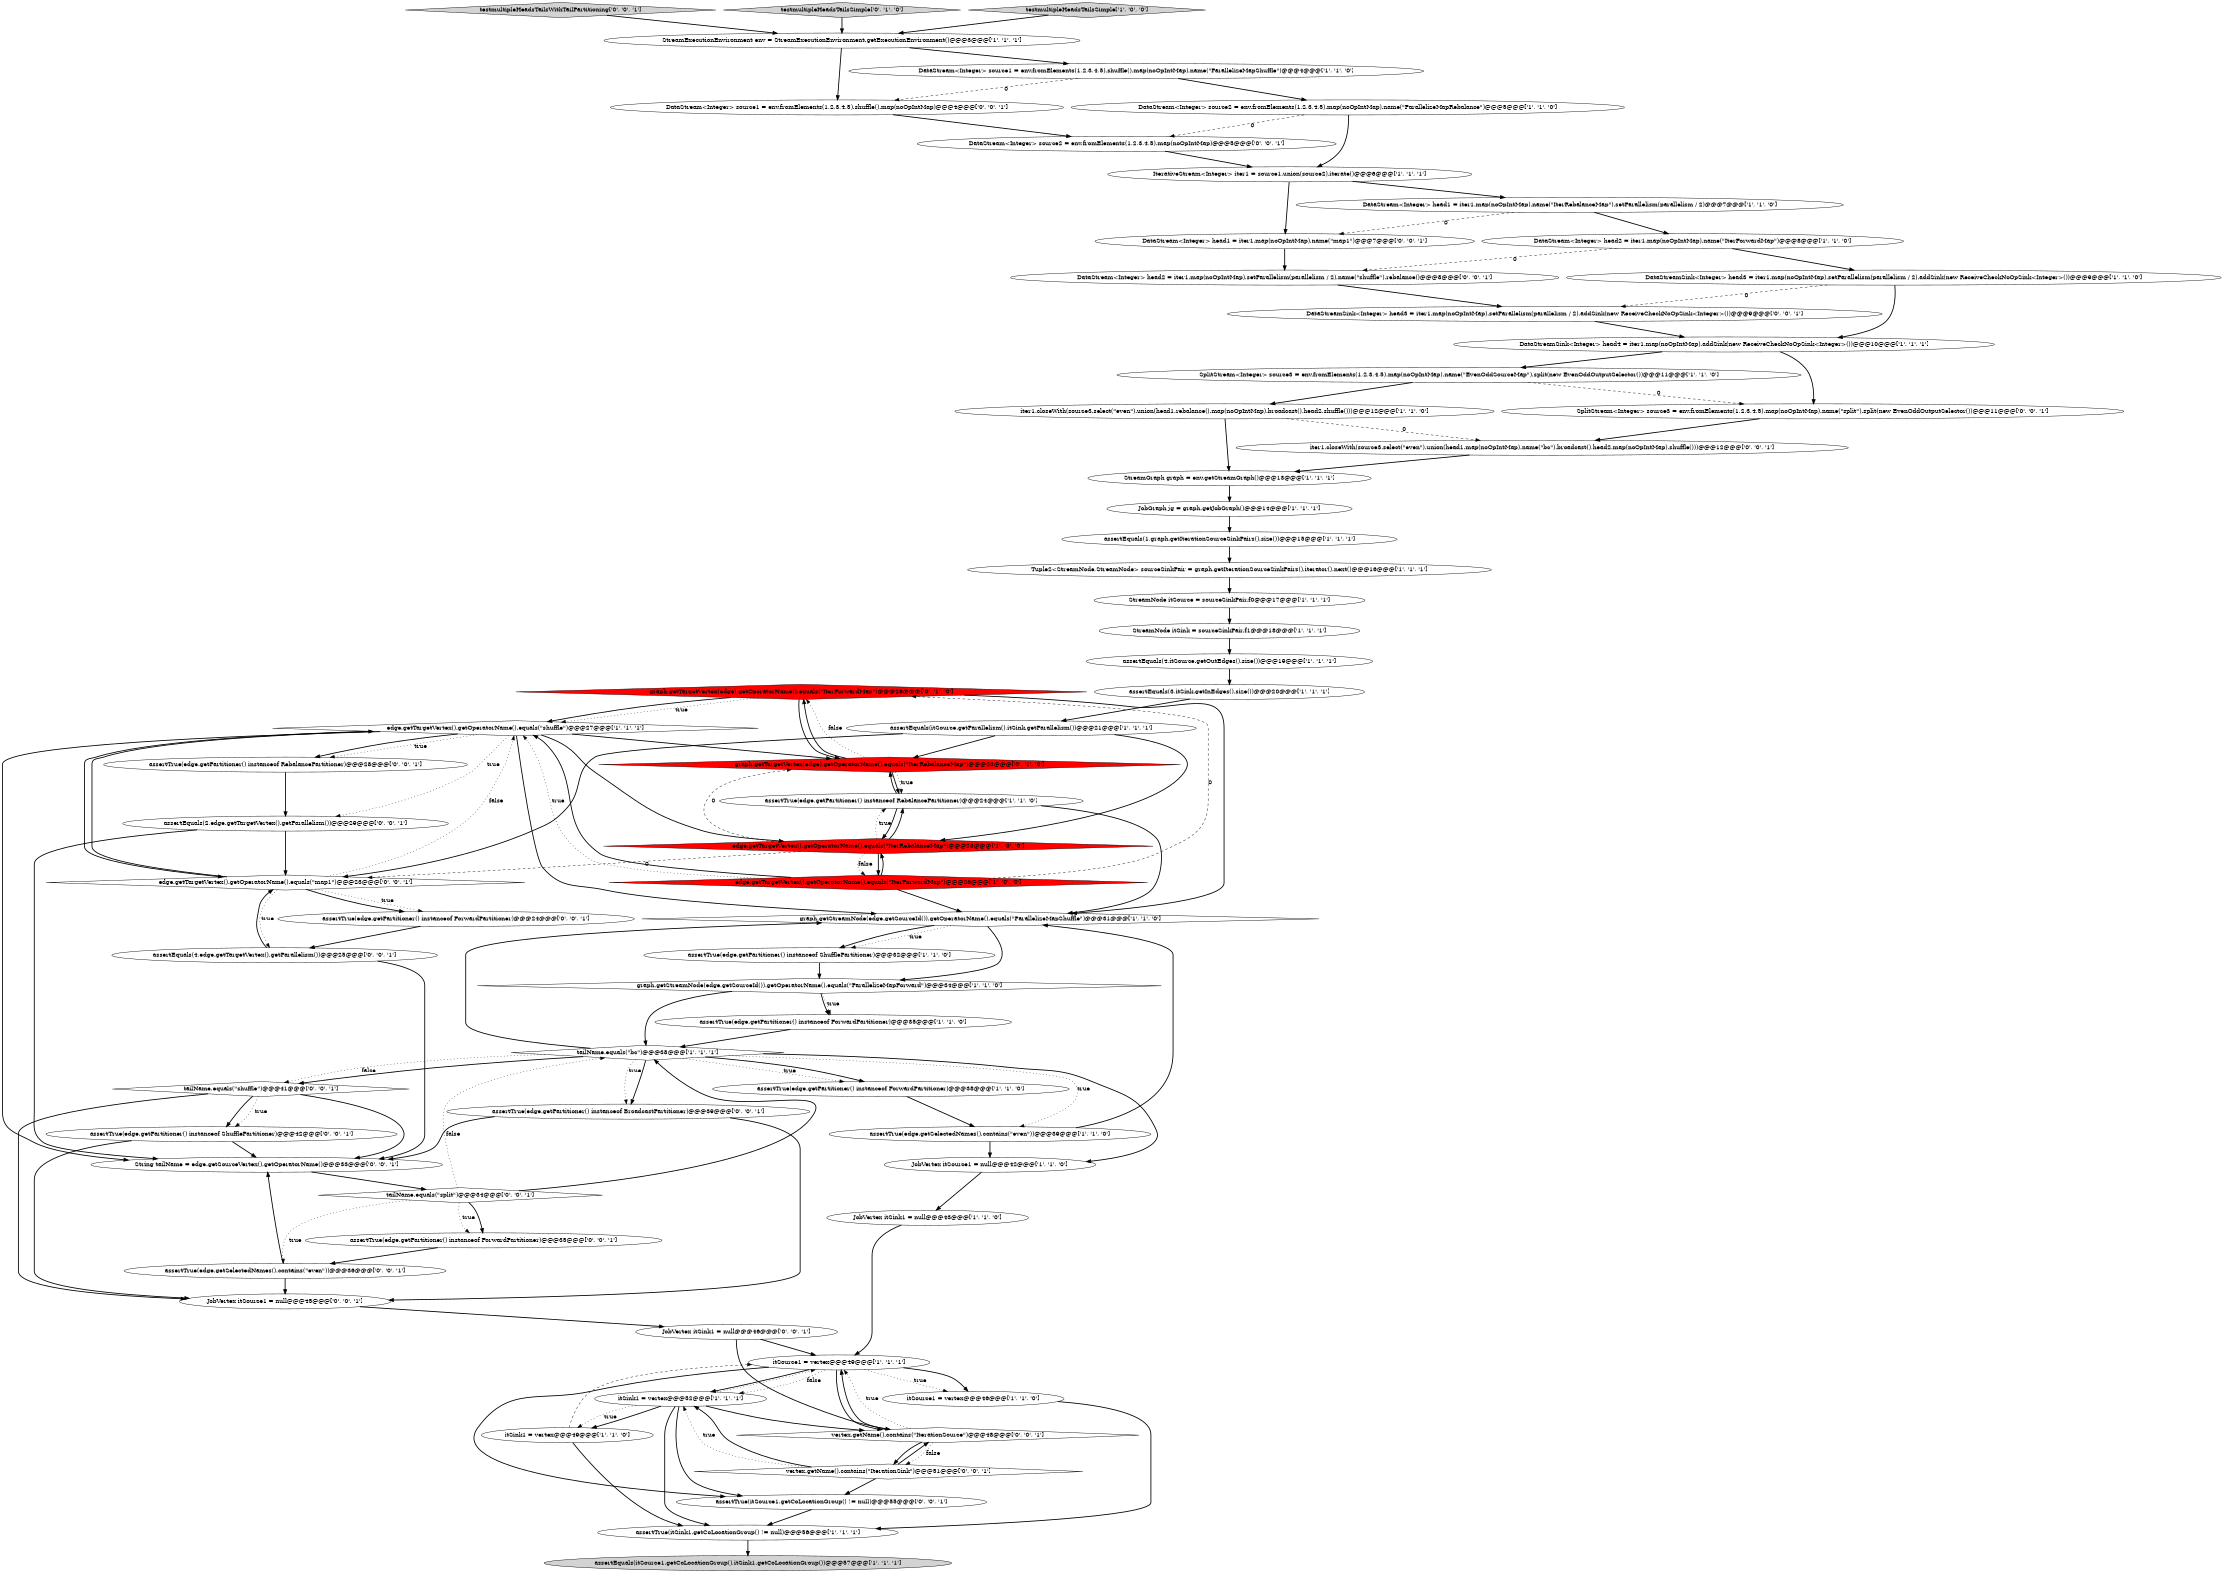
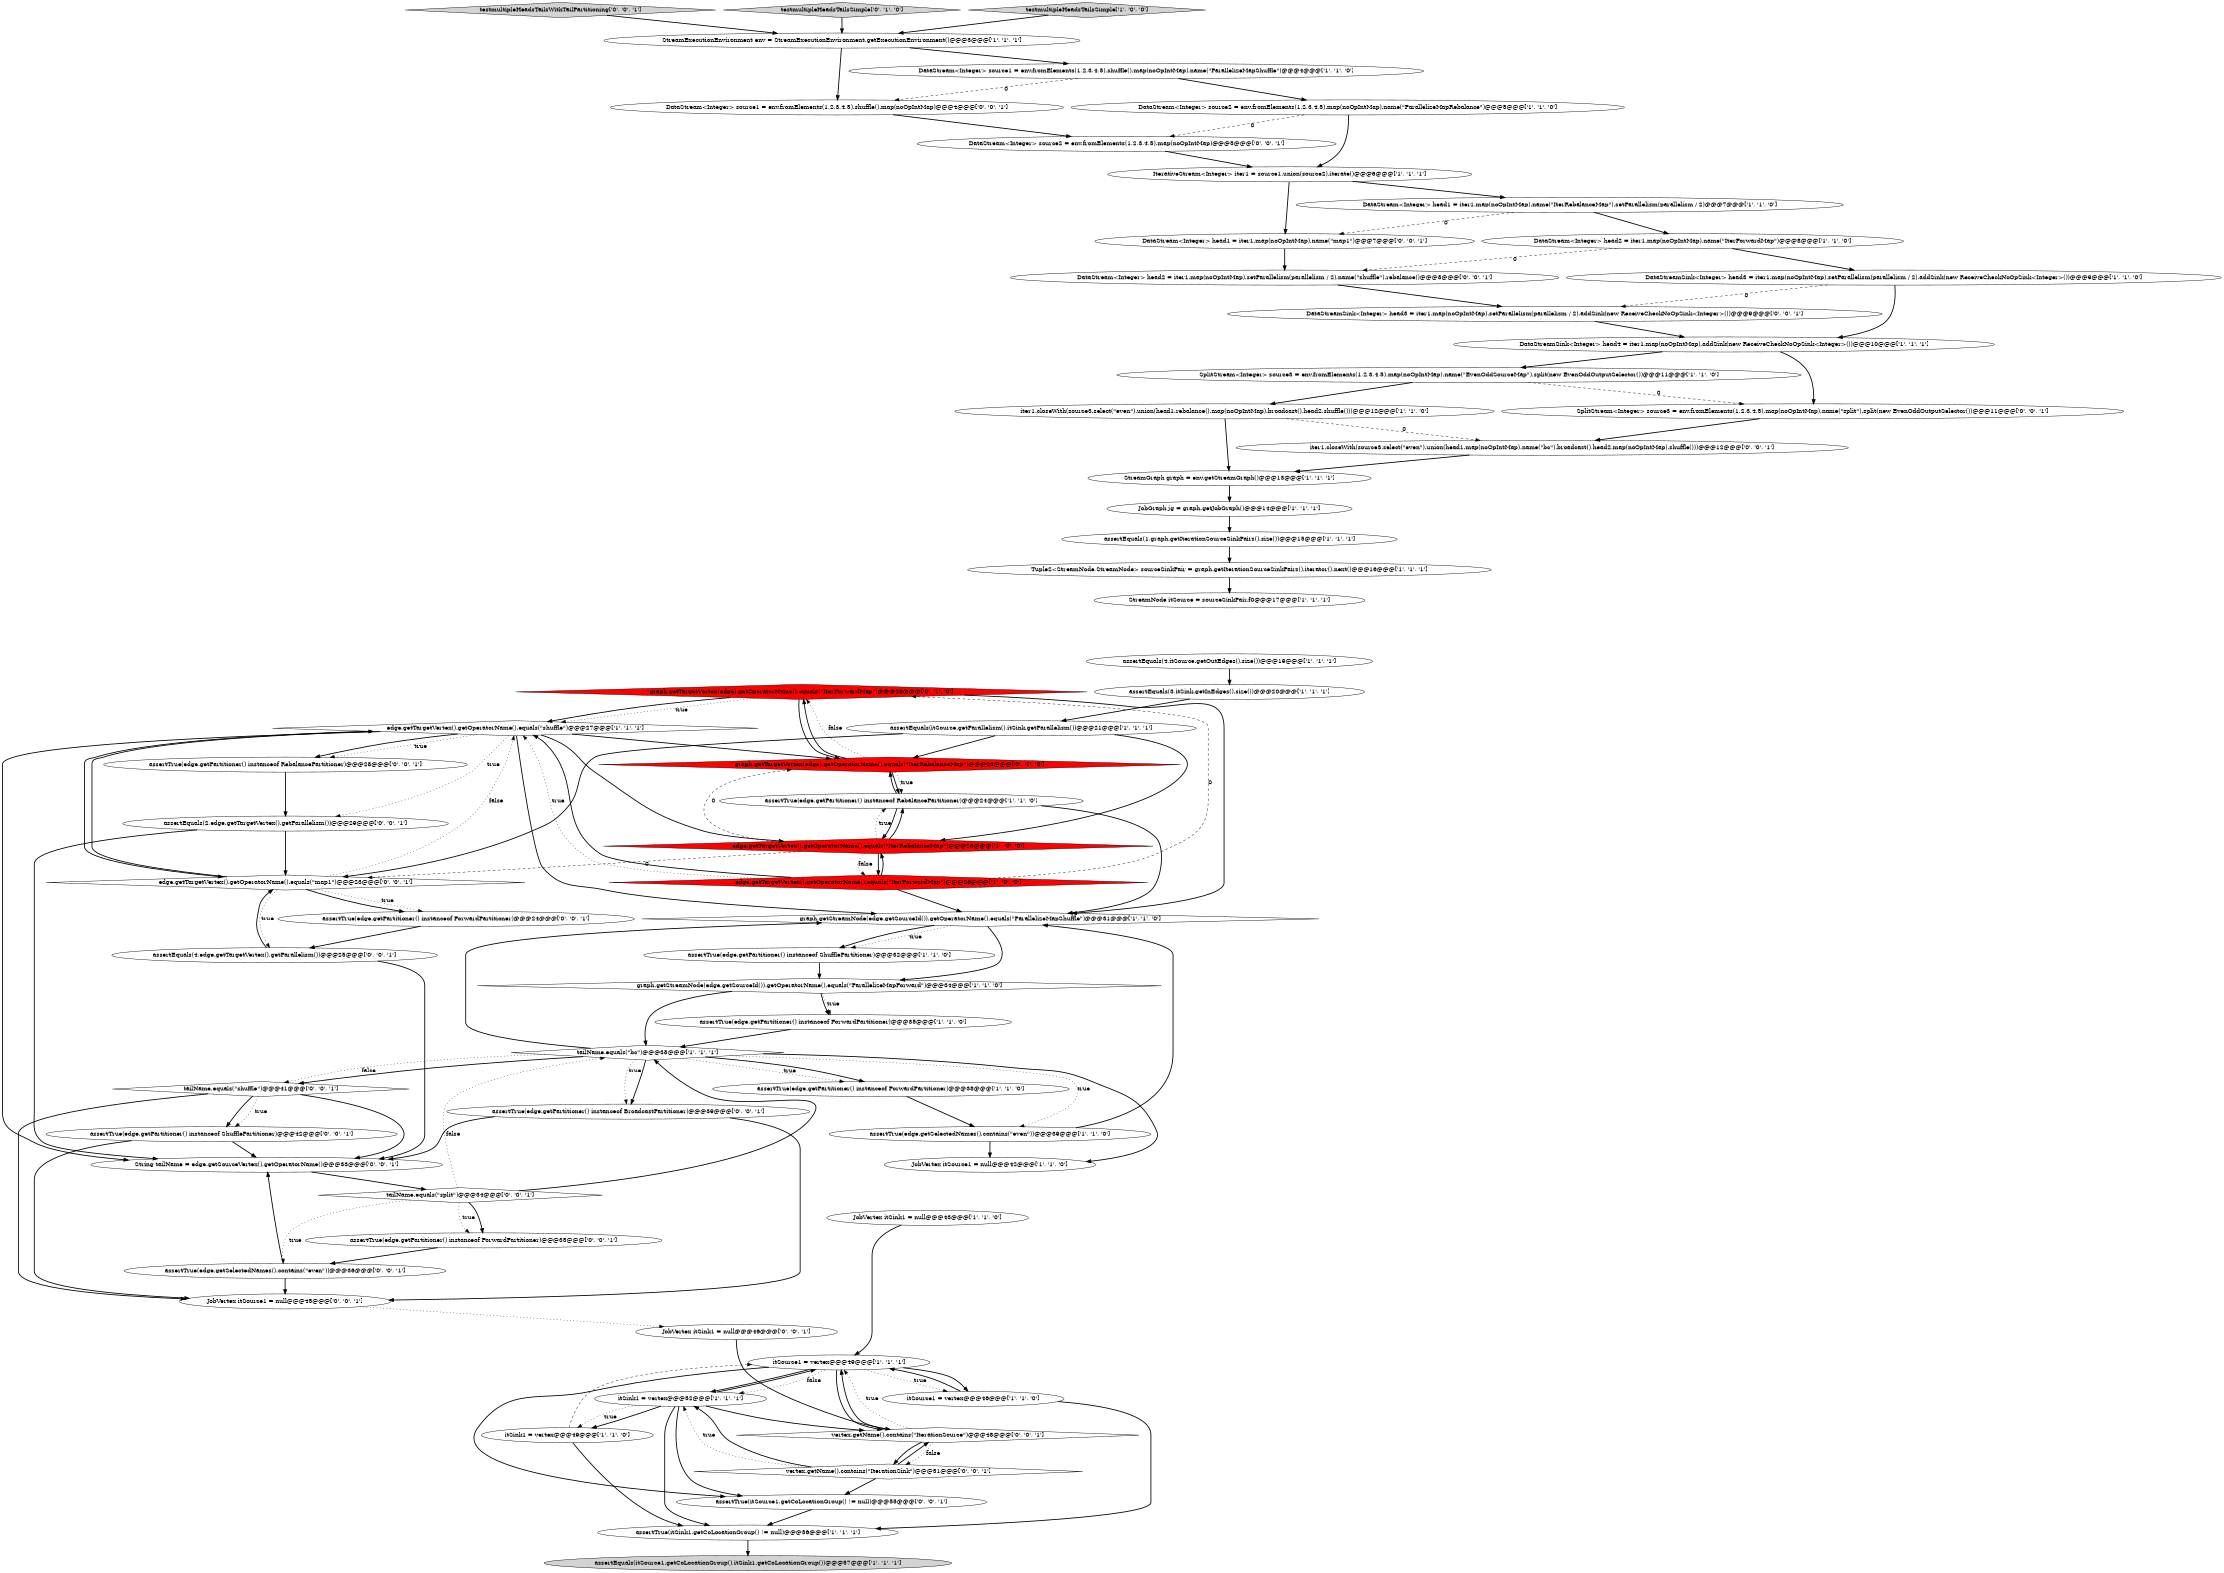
(1230, 631) -> none
(960, 1190) -> none
(510, 1317) -> (510, 1317)
(786, 1347) -> (928, 1377)
(764, 1382) -> (764, 1382)
